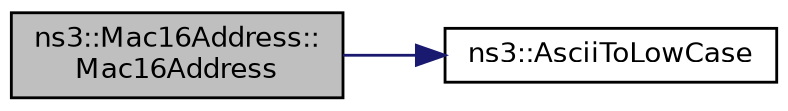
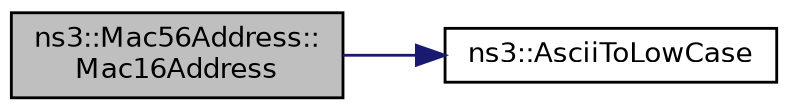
(177, 55) -> (177, 55)
